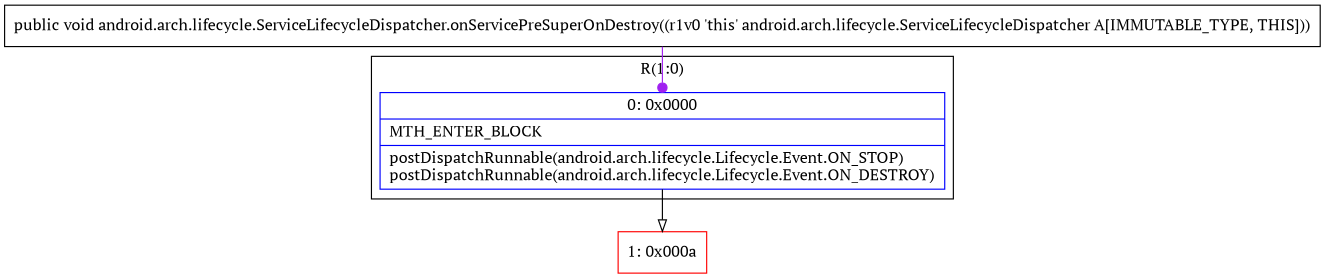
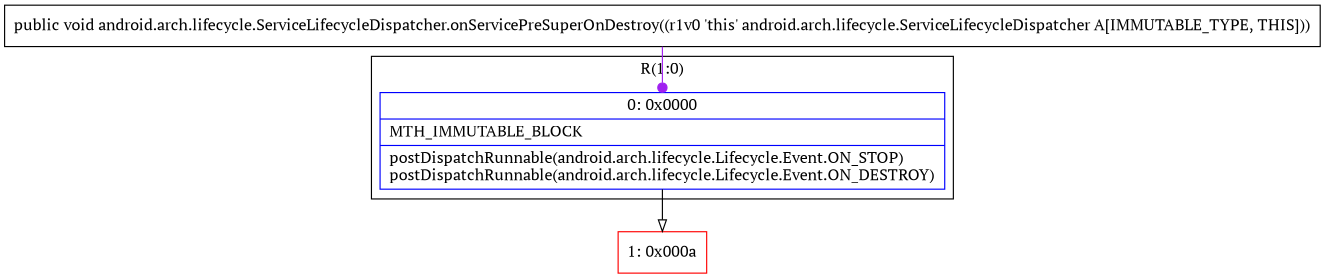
(466, 132) -> (486, 132)
